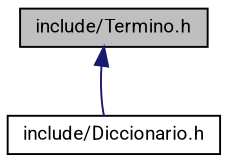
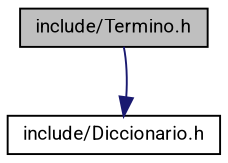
(101, 91) -> (127, 72)
